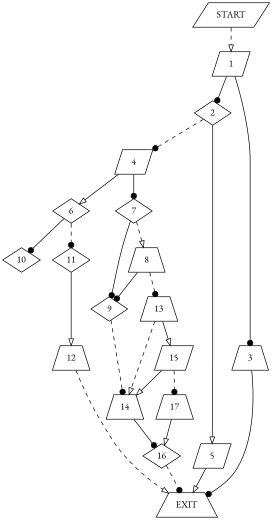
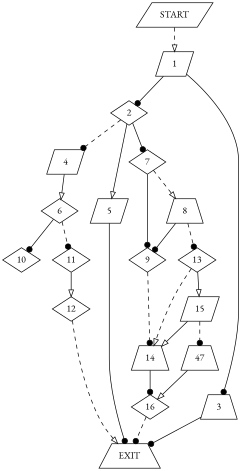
(134, 184) -> (137, 135)
(159, 309) -> (197, 260)
(71, 358) -> (71, 309)
(175, 407) -> (200, 358)
(201, 478) -> (109, 332)
